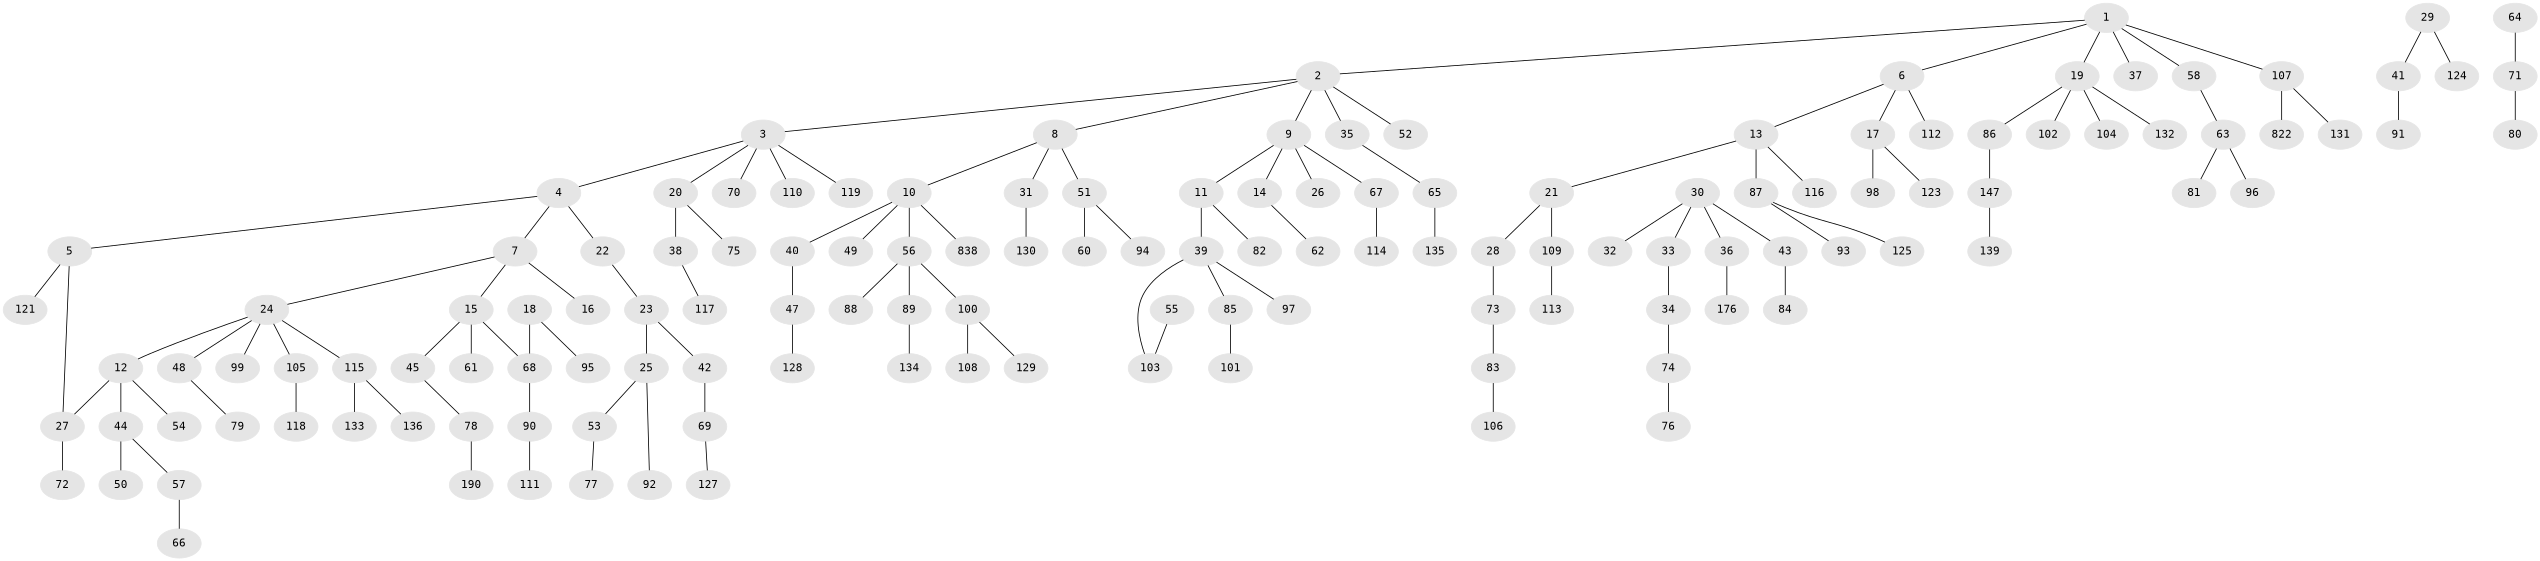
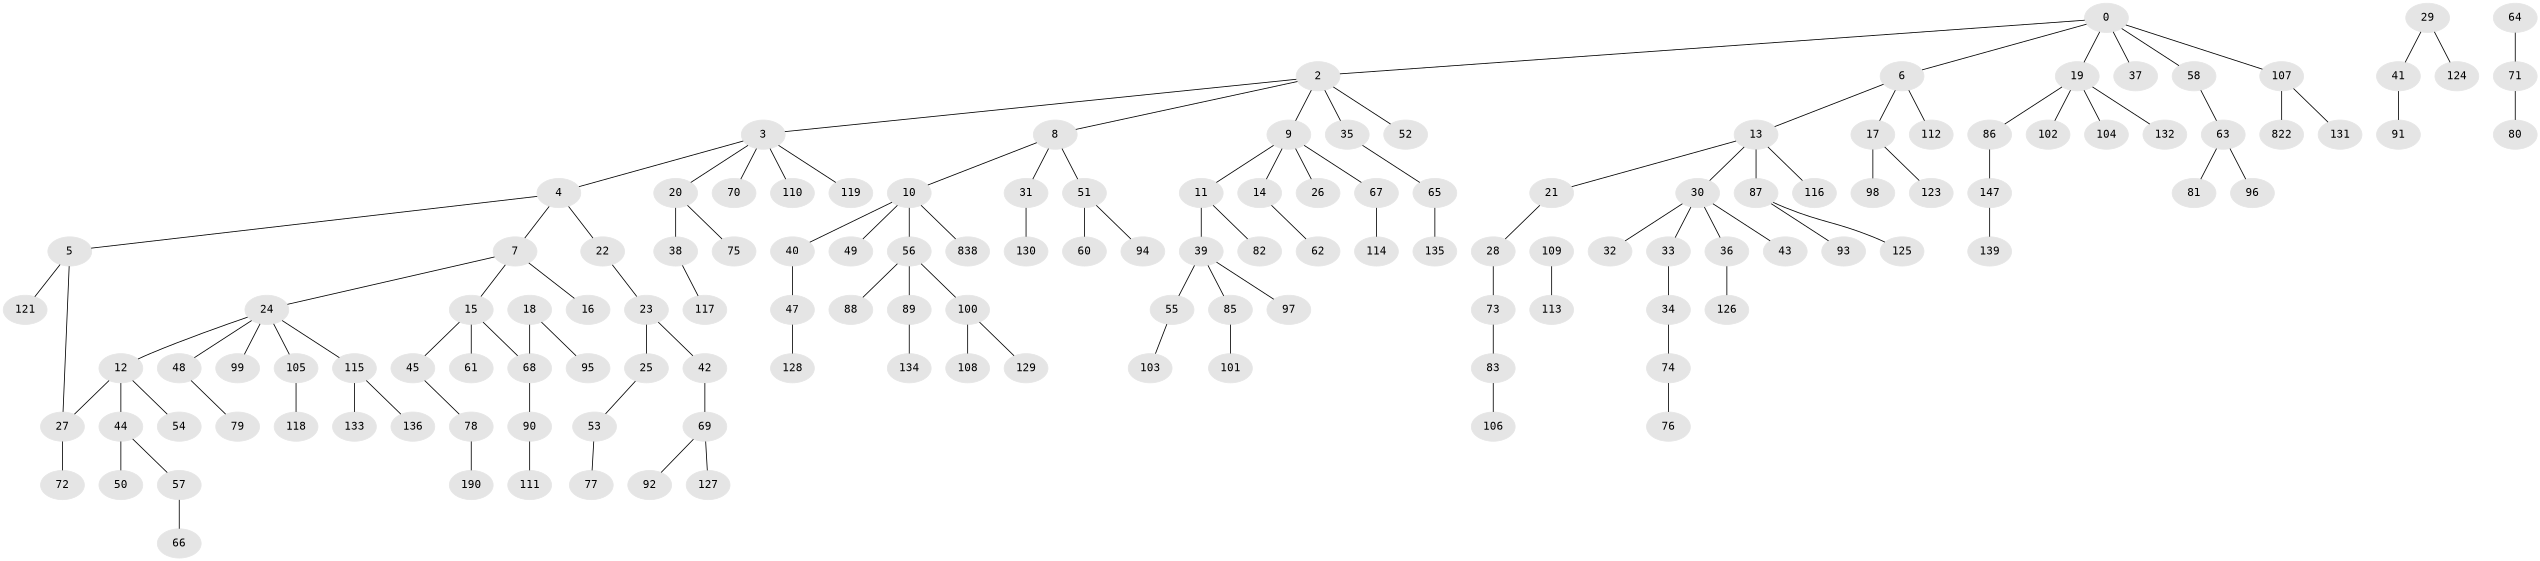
(2106, 18) -> (2106, 18)
none -> (1727, 164)
(1552, 222) -> none
(1142, 298) -> (1187, 281)
(1727, 310) -> (1727, 310)
(1785, 310) -> none
(648, 427) -> (677, 456)
